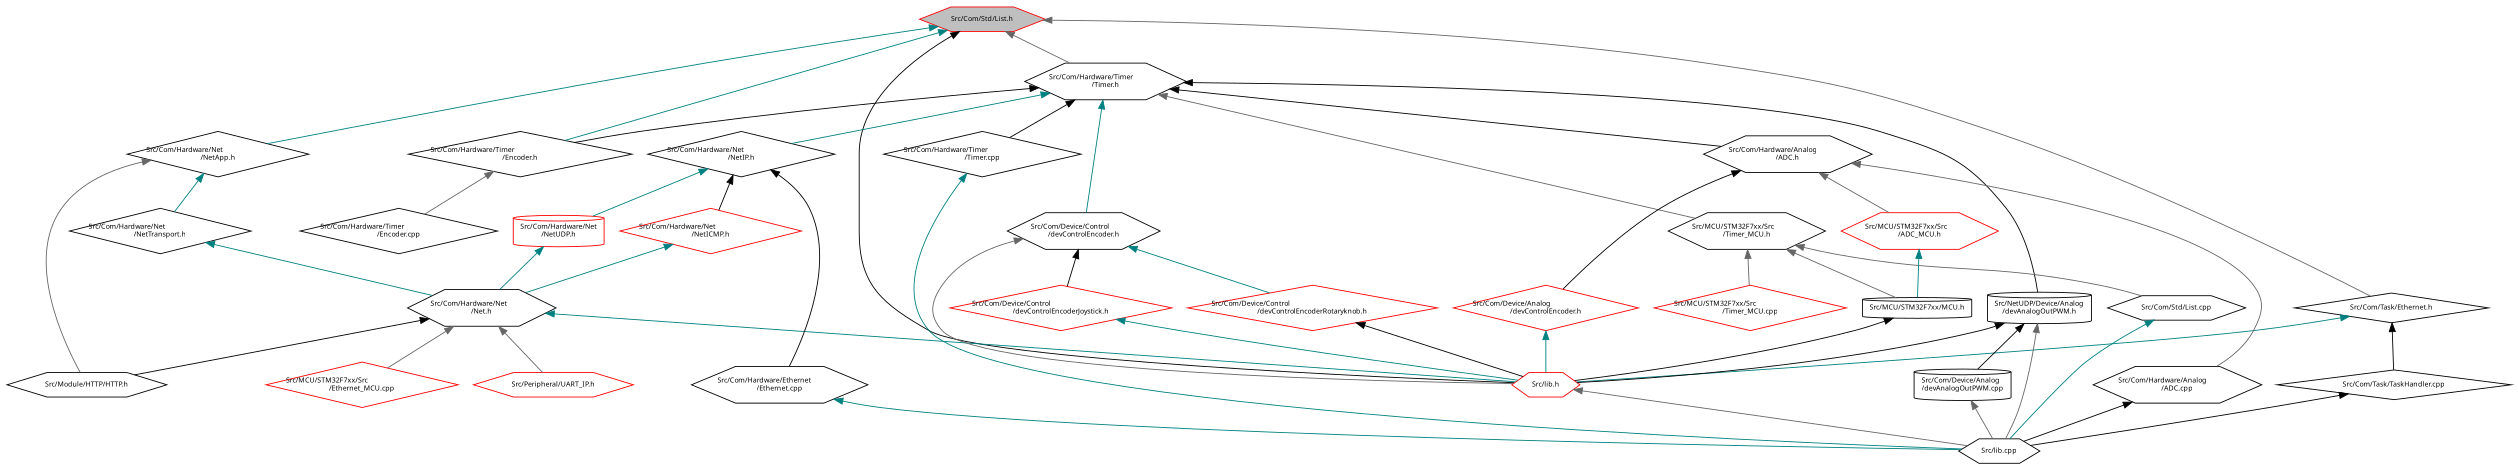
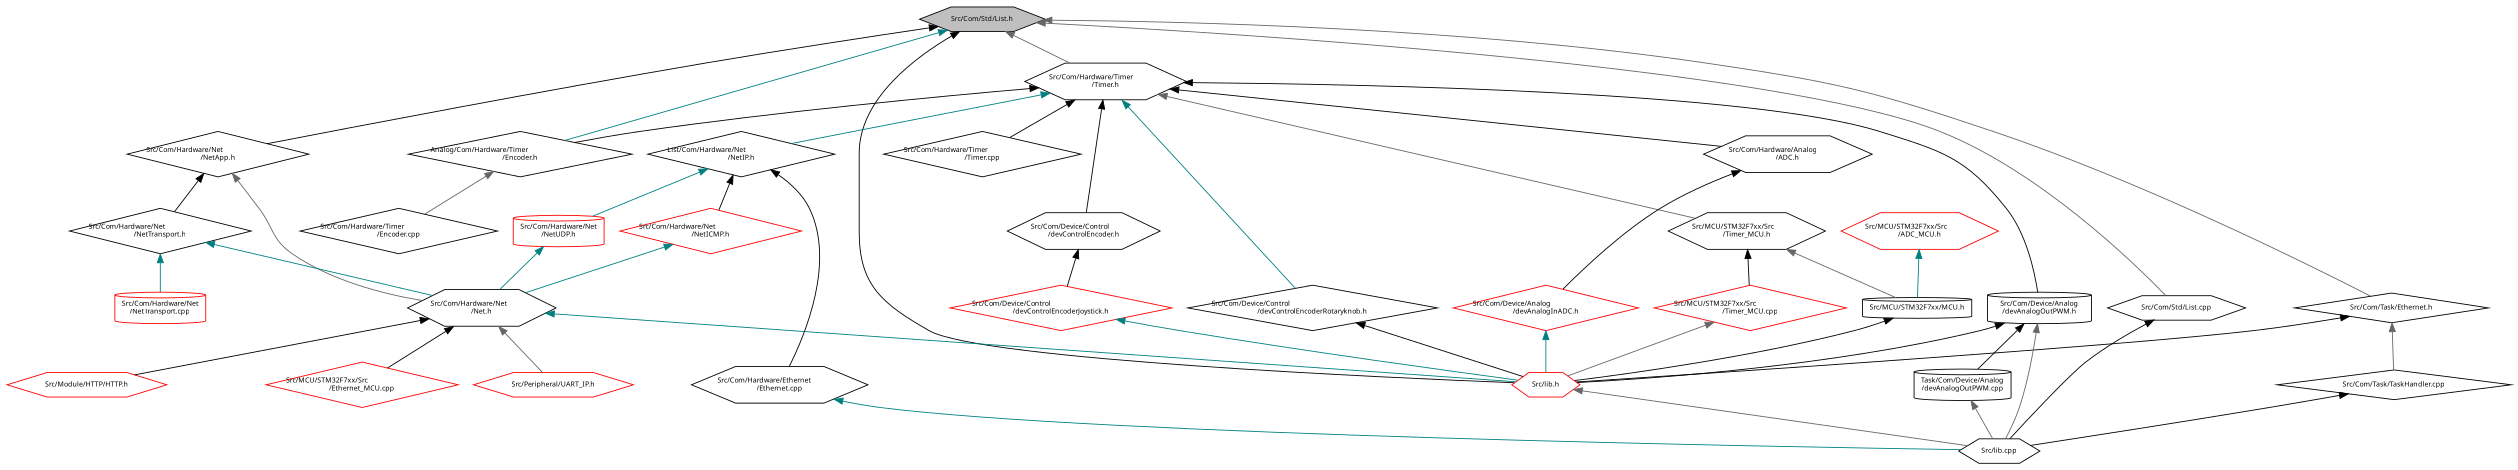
(982, 19) -> (982, 19)
(597, 82) -> (597, 82)
(520, 154) -> (520, 154)
(741, 154) -> (741, 154)
(1094, 161) -> (1094, 161)
(1858, 195) -> none
(186, 196) -> (186, 196)
(48, 245) -> (297, 257)
(1973, 269) -> (1635, 71)
(1203, 271) -> (1212, 198)
(1749, 272) -> (1749, 272)
none -> (160, 308)
(1313, 308) -> (1313, 308)
(1546, 308) -> (1546, 308)
(2039, 308) -> (2039, 308)
(417, 350) -> (417, 350)
(2393, 351) -> (2393, 351)
(1959, 356) -> (1959, 356)
(1157, 369) -> (1637, 351)
(2072, 374) -> (2072, 374)
(87, 385) -> (87, 385)
(1963, 385) -> (1963, 385)
(2177, 385) -> none
(1358, 413) -> none
